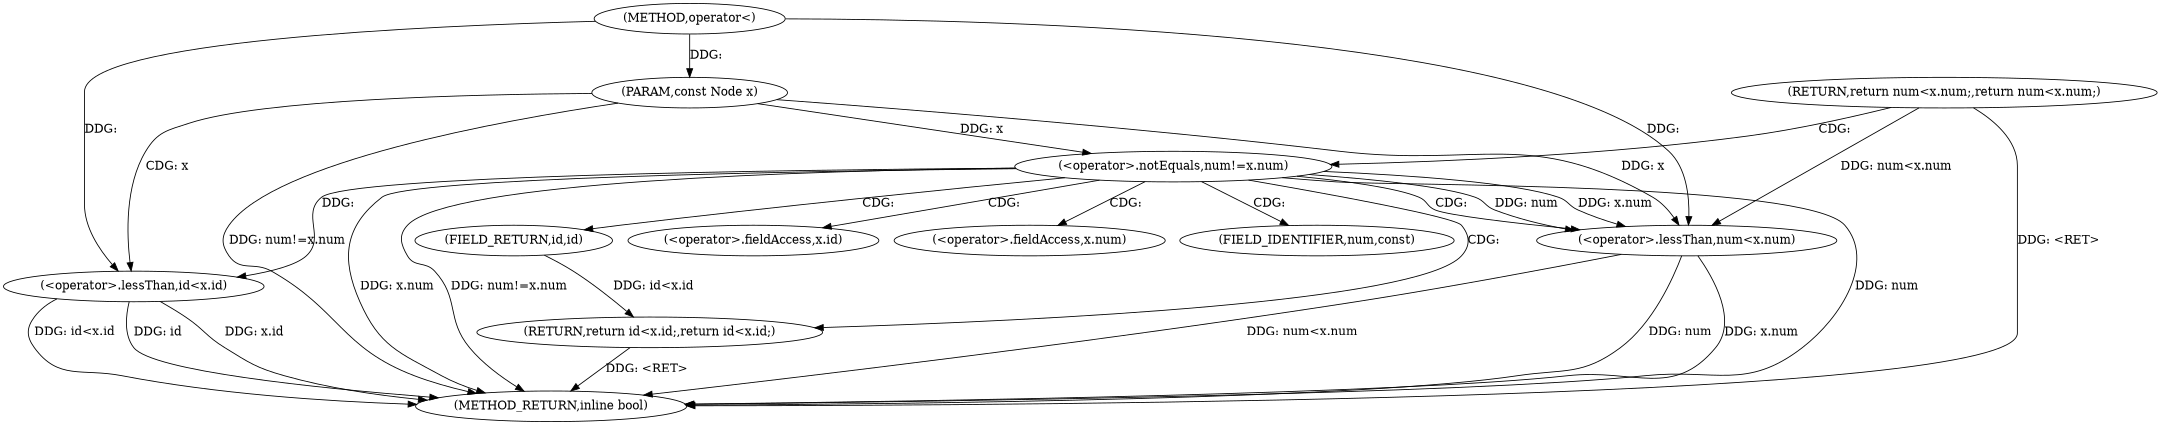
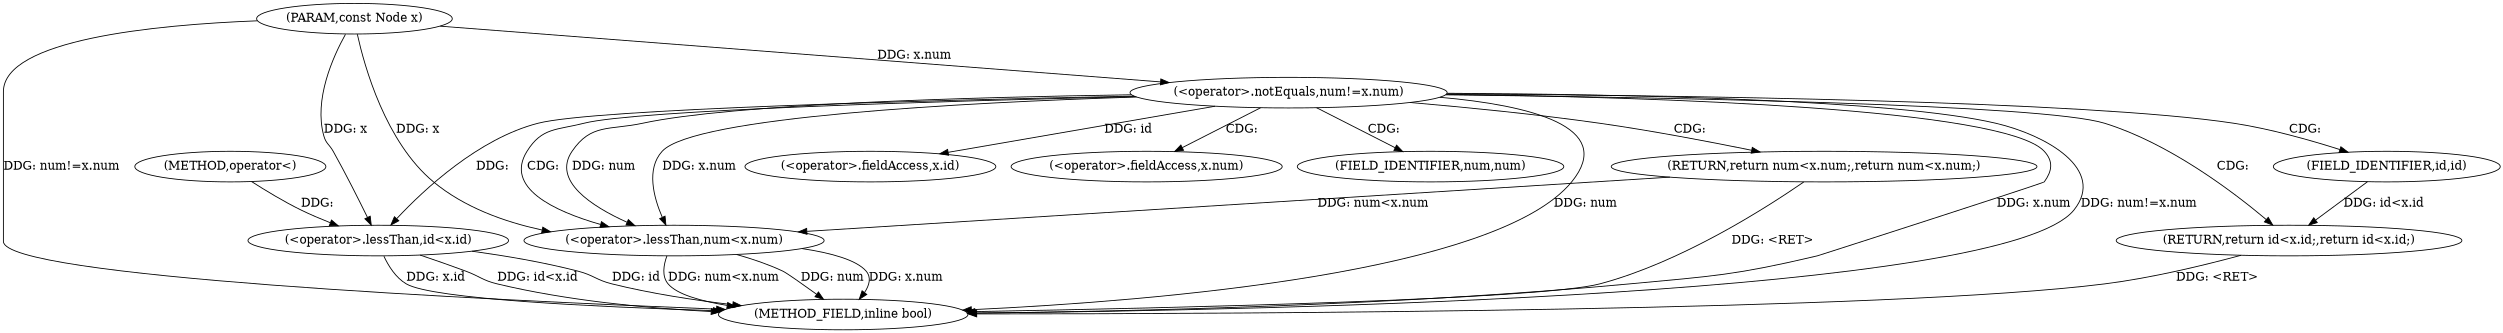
(1272, 42) -> none
(690, 51) -> none
(982, 130) -> (915, 56)
(1617, 150) -> (1582, 121)
(167, 167) -> (346, 130)
(1006, 204) -> (1128, 130)
(514, 241) -> (2387, 167)
(1317, 241) -> (1431, 167)
(551, 406) -> (843, 315)
